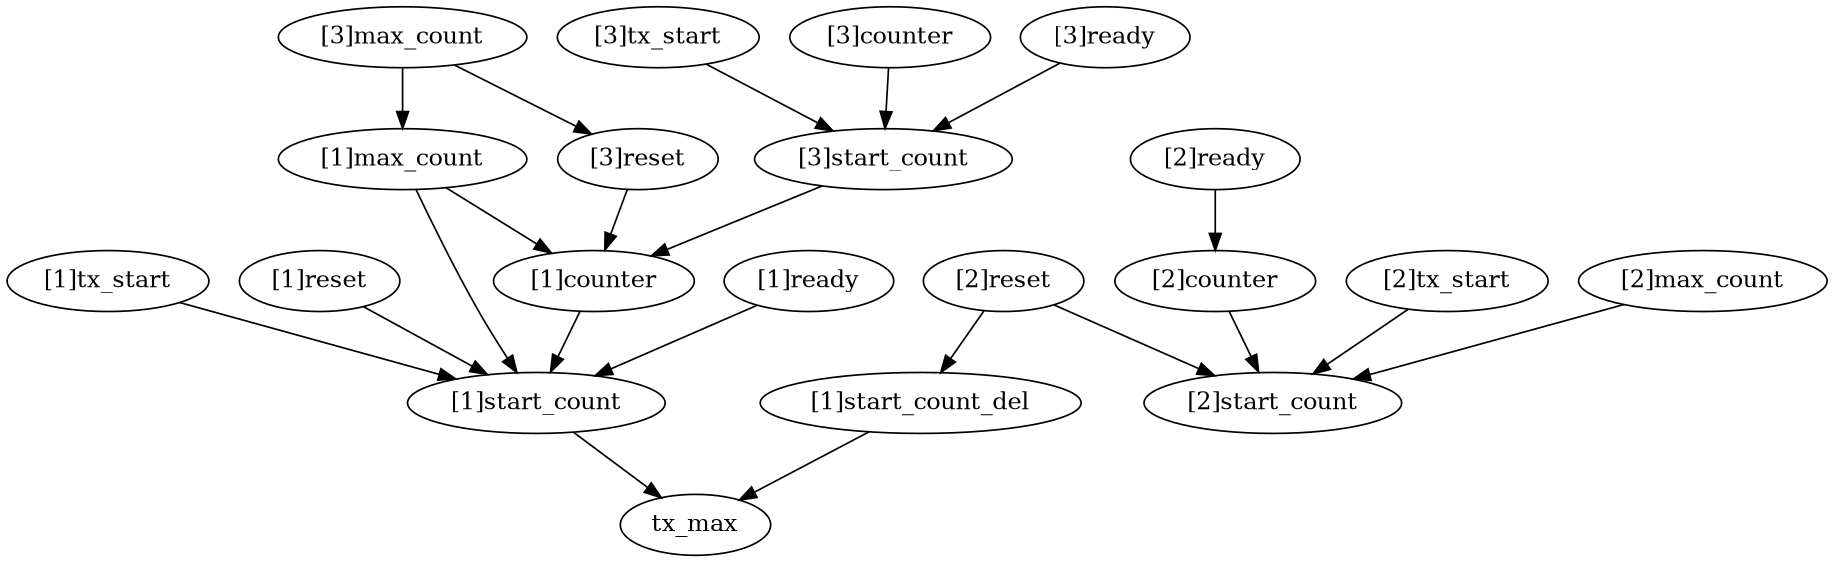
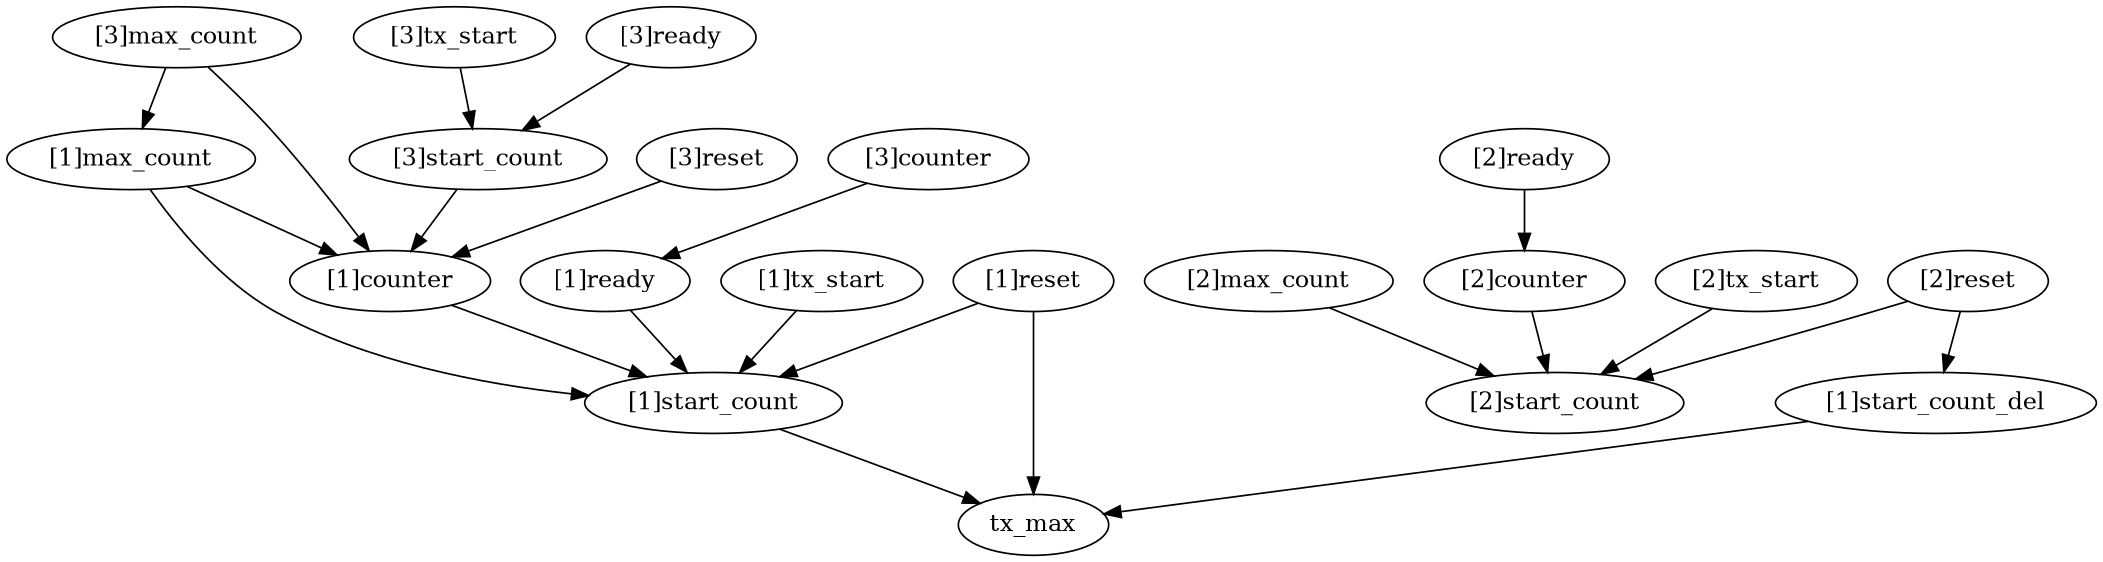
(887, 90) -> (773, 218)
(515, 96) -> (287, 148)
none -> (1034, 394)
